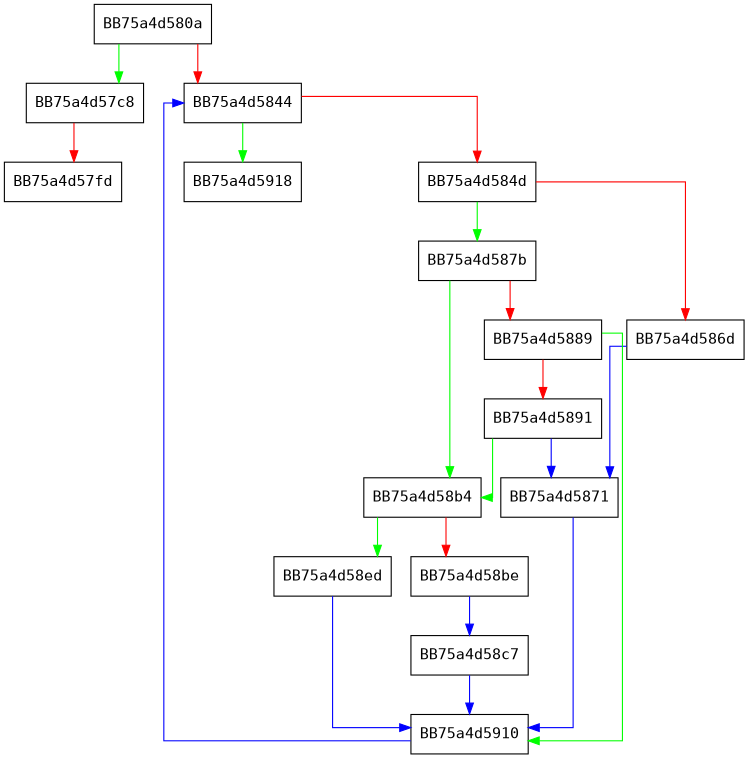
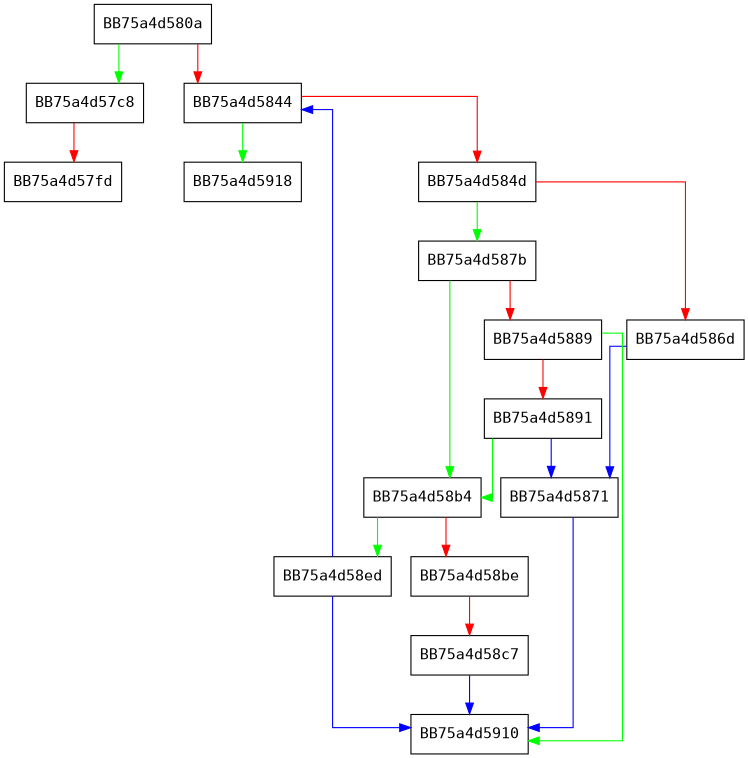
(164, 541) -> (333, 323)
(470, 610) -> (470, 610)
